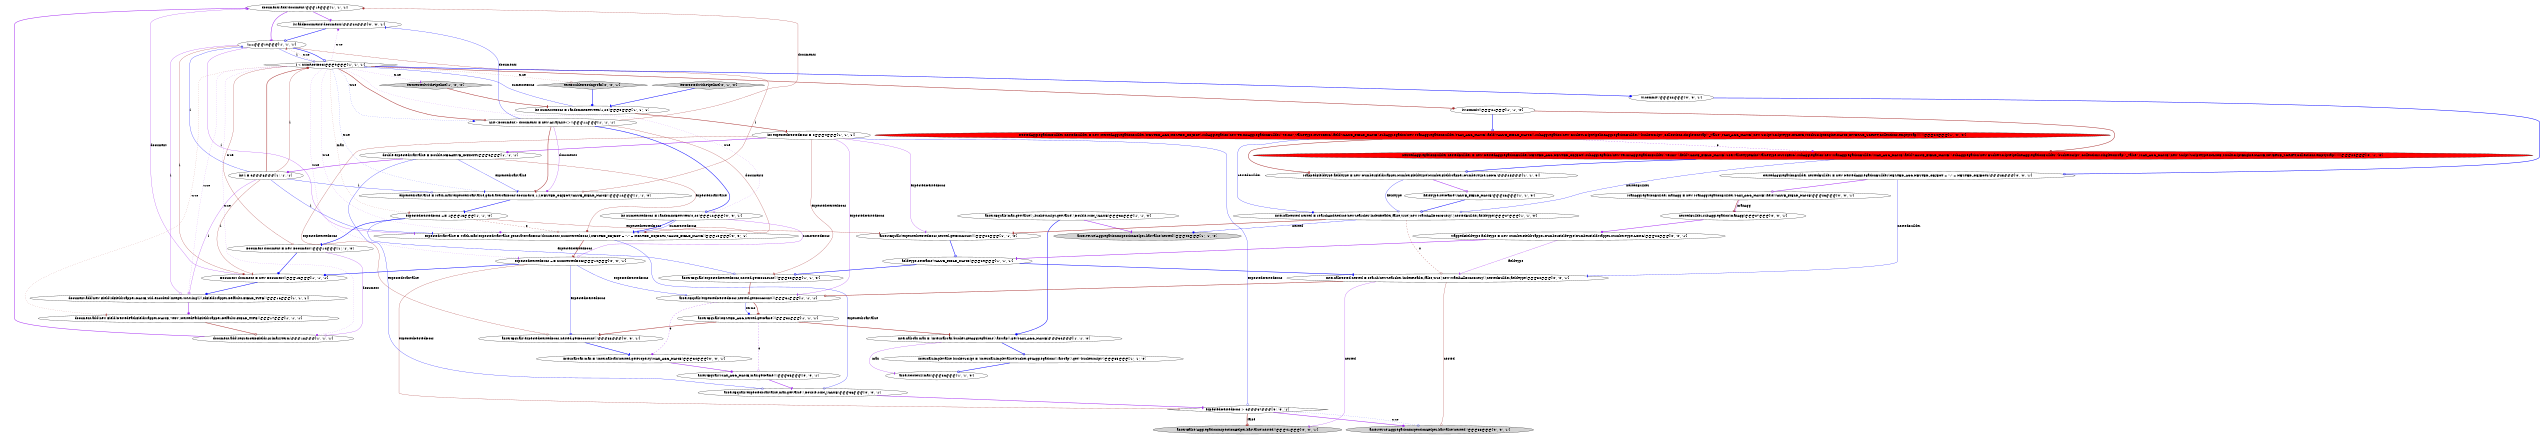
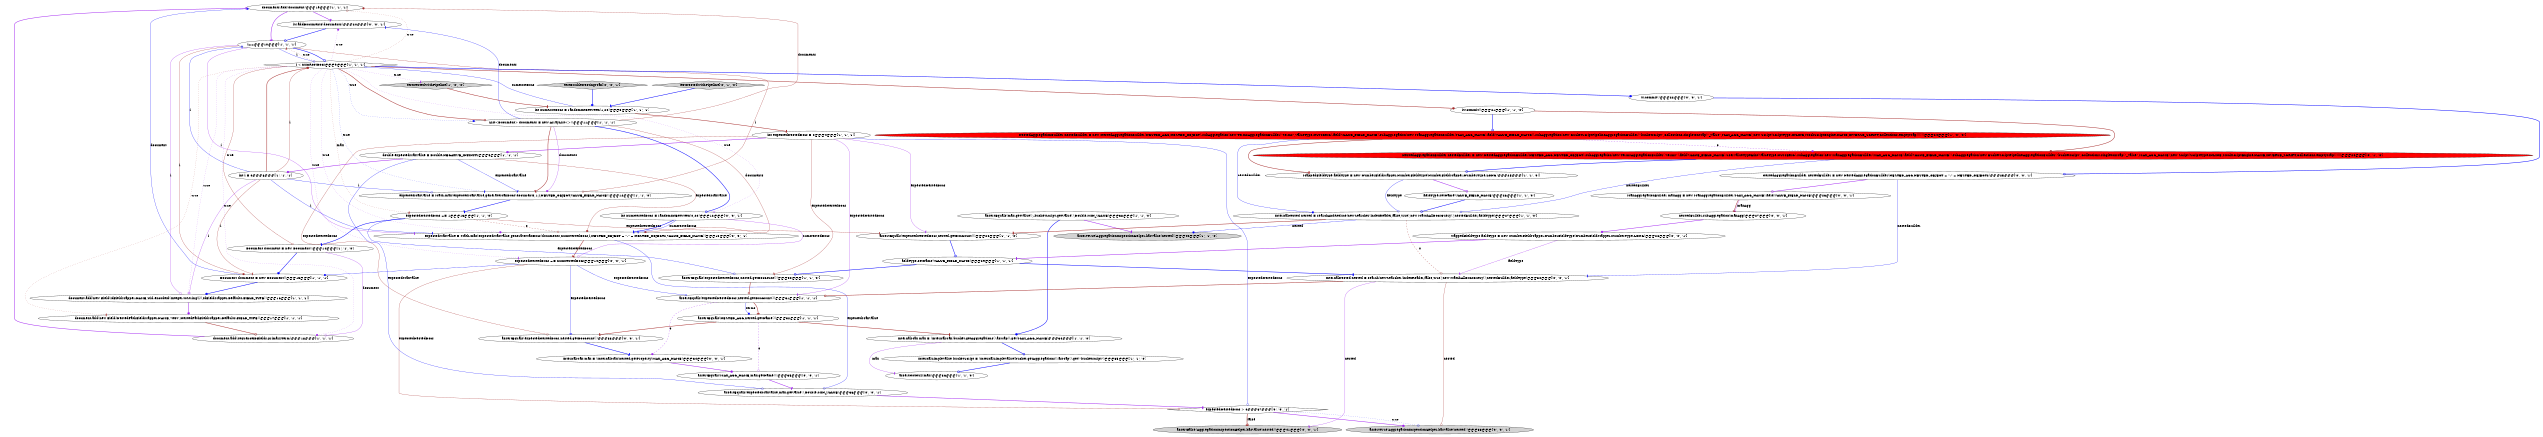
(470, 72) -> (407, 32)
(150, 125) -> (150, 125)
(422, 270) -> (422, 270)
